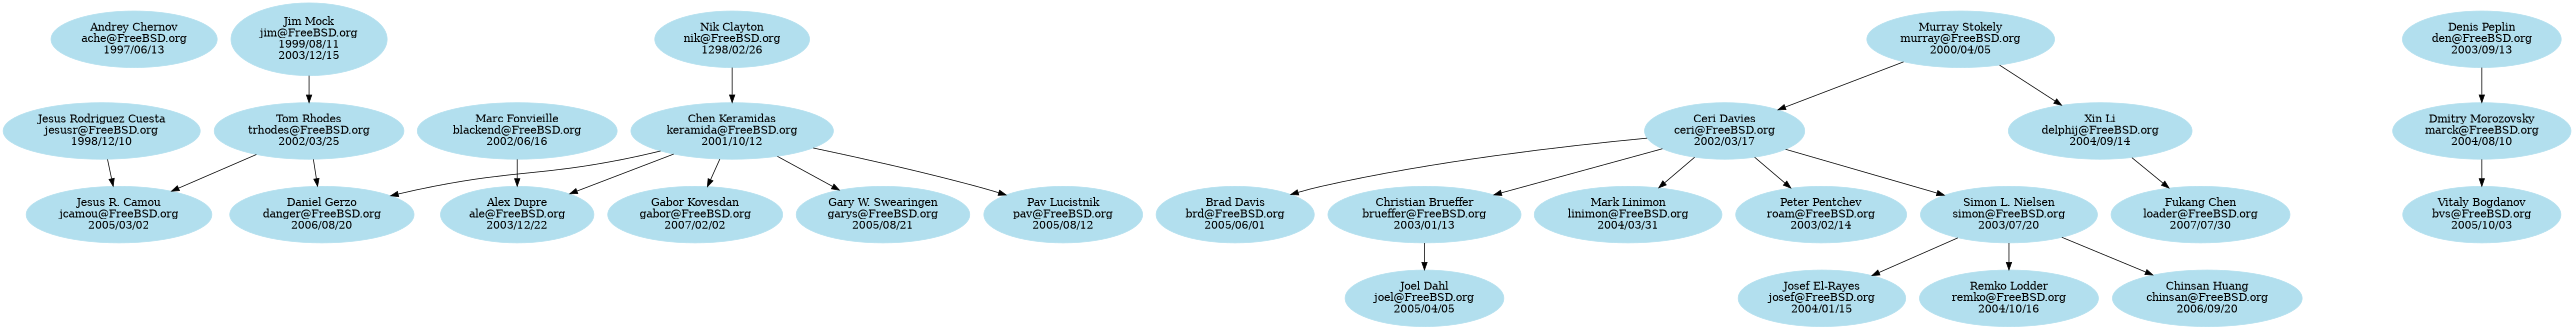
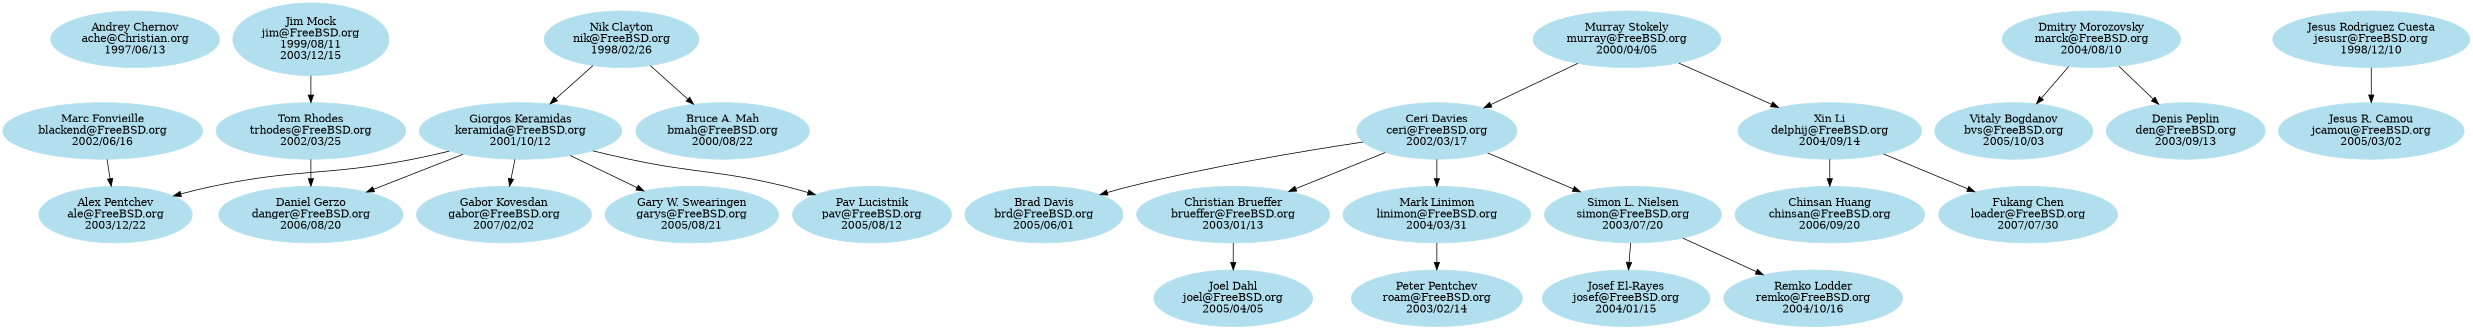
(134, 39) -> (135, 39)
(732, 39) -> (622, 39)
(2482, 81) -> (2136, 83)
none -> (723, 131)
(732, 131) -> (521, 131)
(1770, 170) -> (1437, 253)
(217, 171) -> none
(517, 215) -> (116, 215)
(2104, 255) -> (1830, 169)
